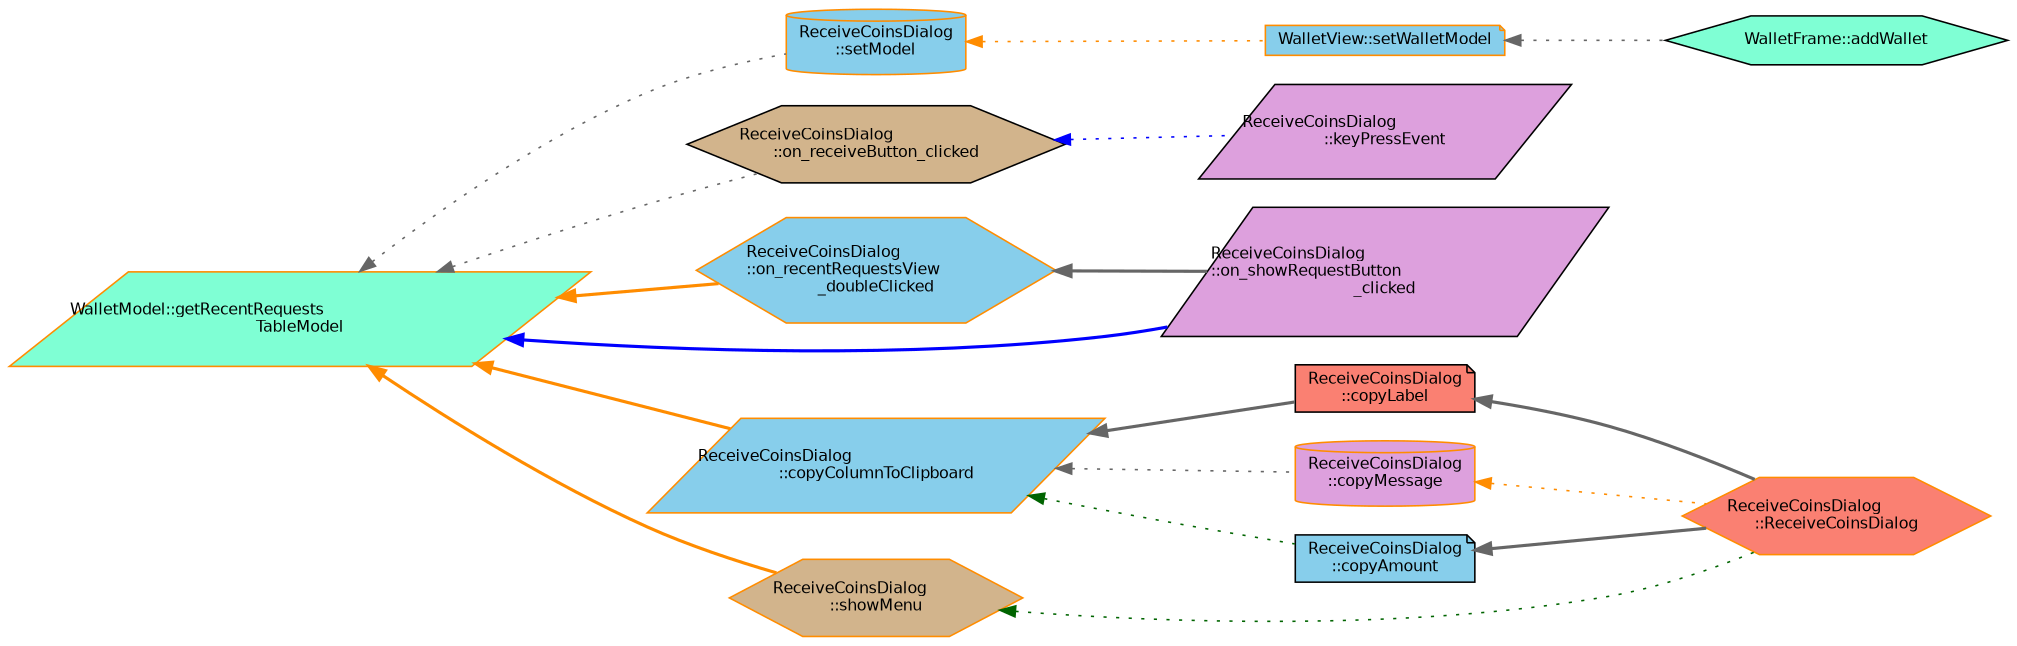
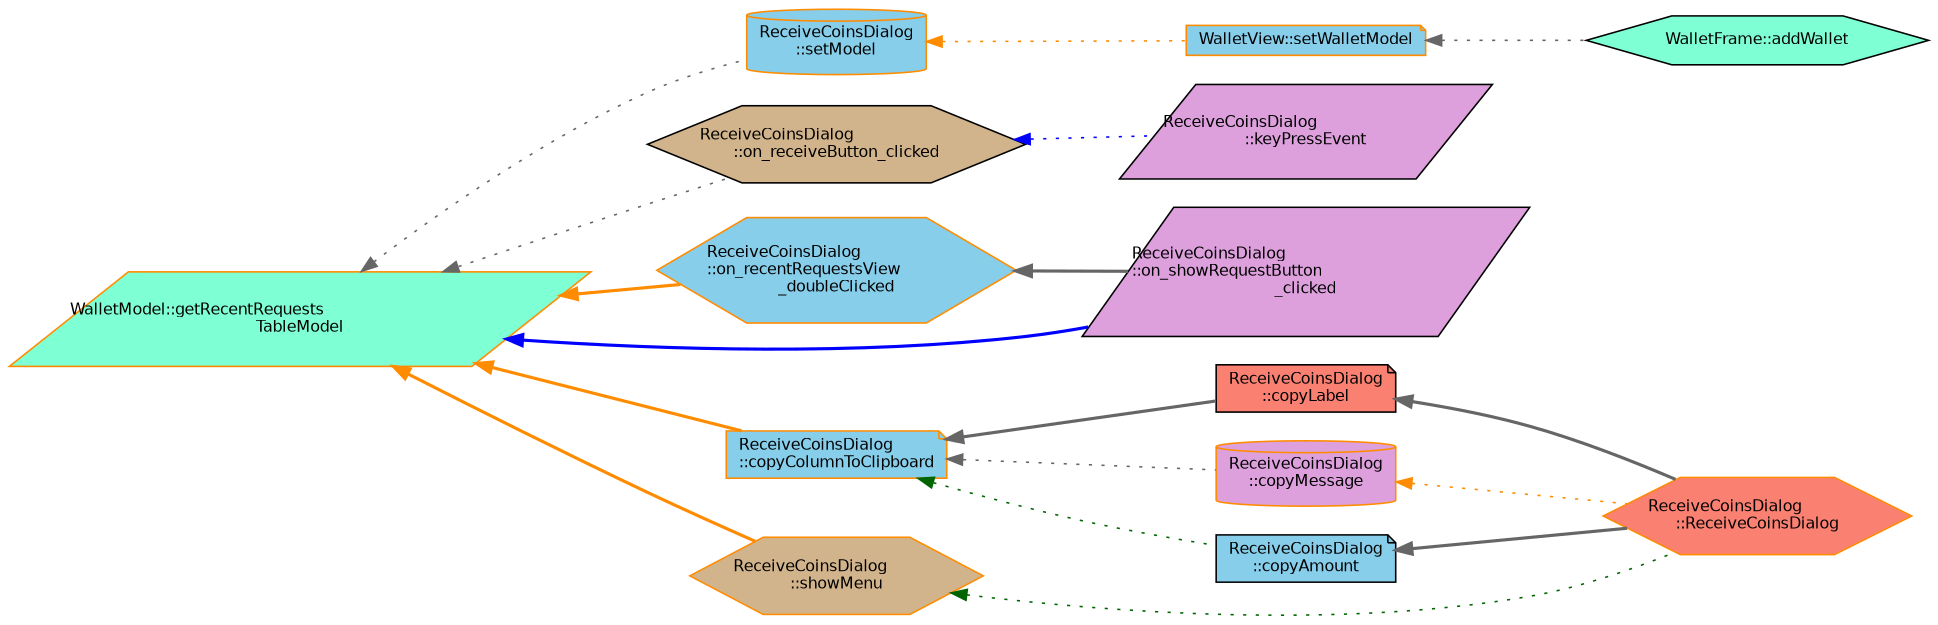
(876, 466) -> (836, 455)
